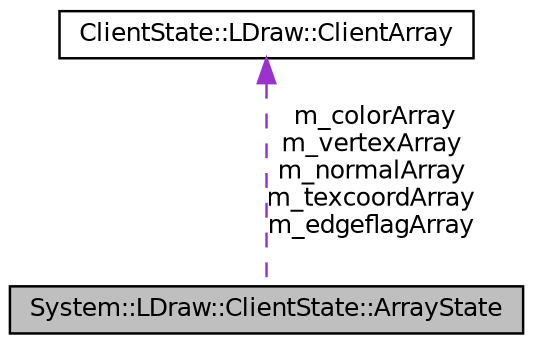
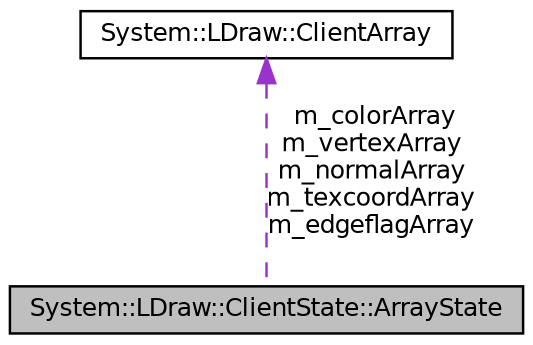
(267, 35) -> (267, 35)
